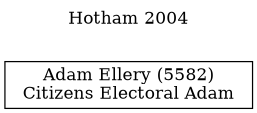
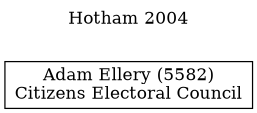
(129, 85) -> (129, 85)
